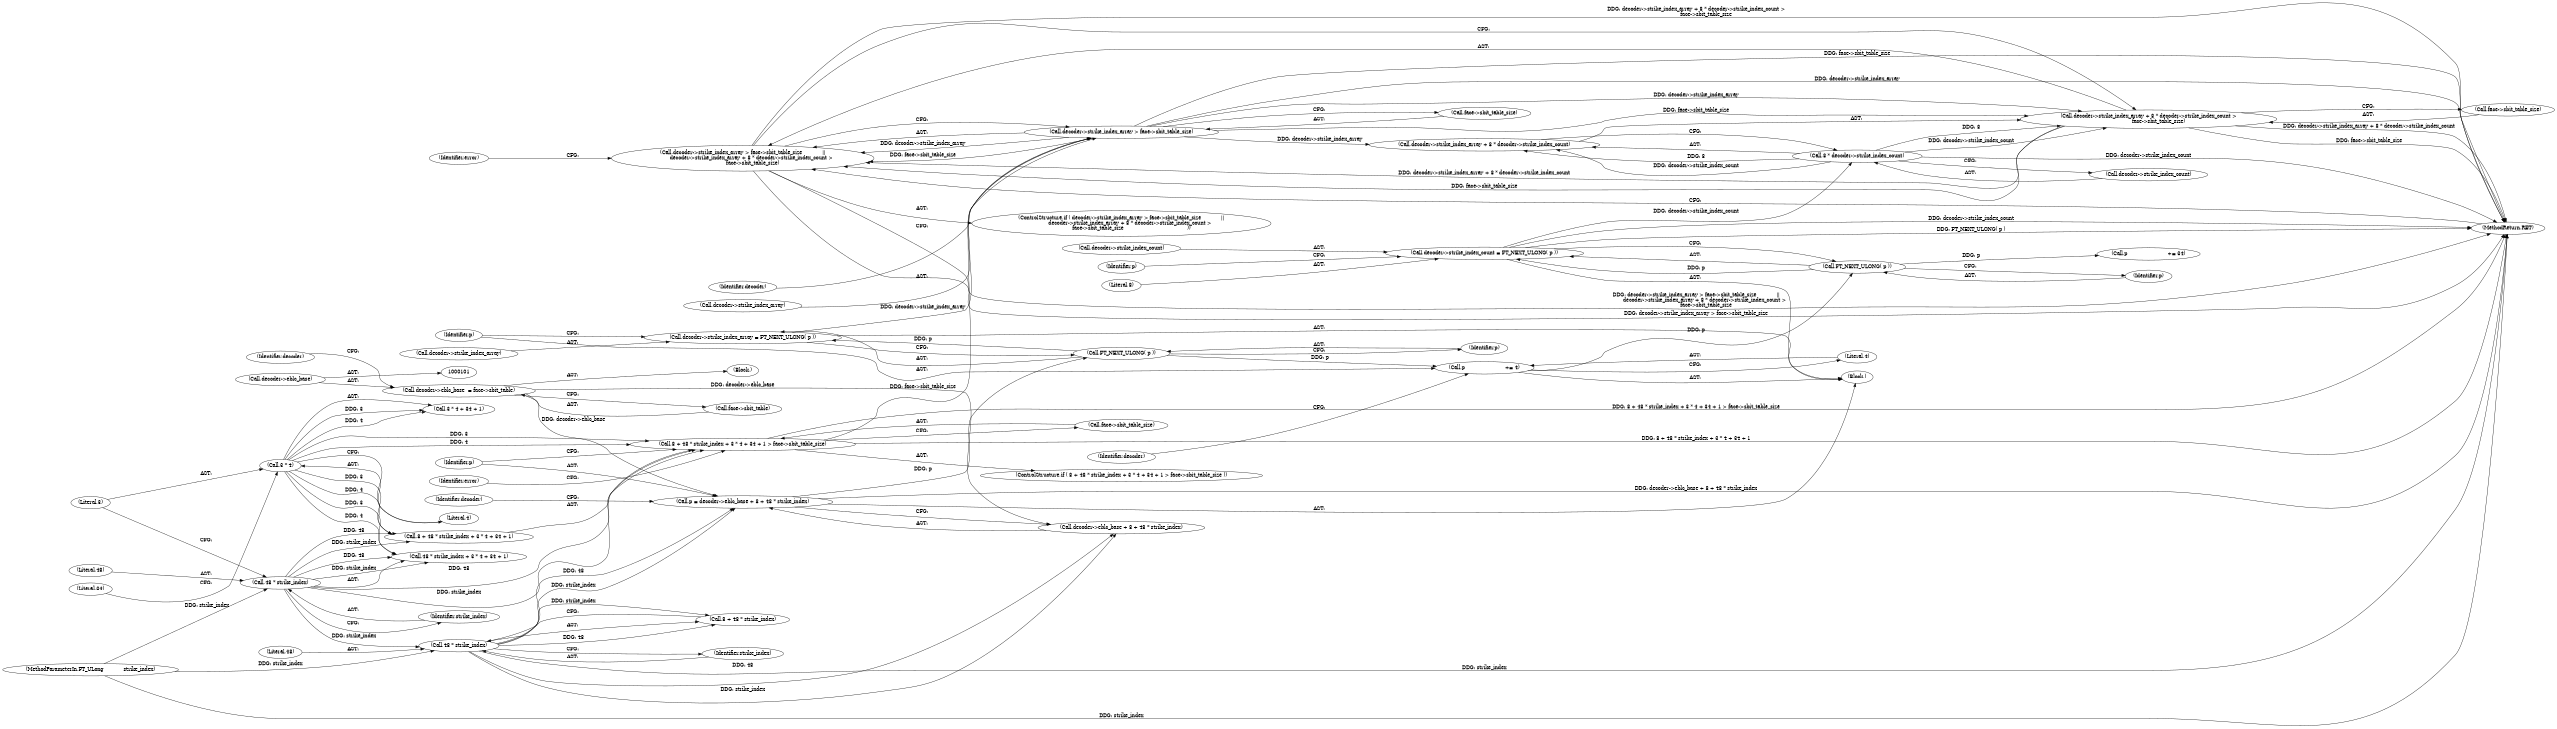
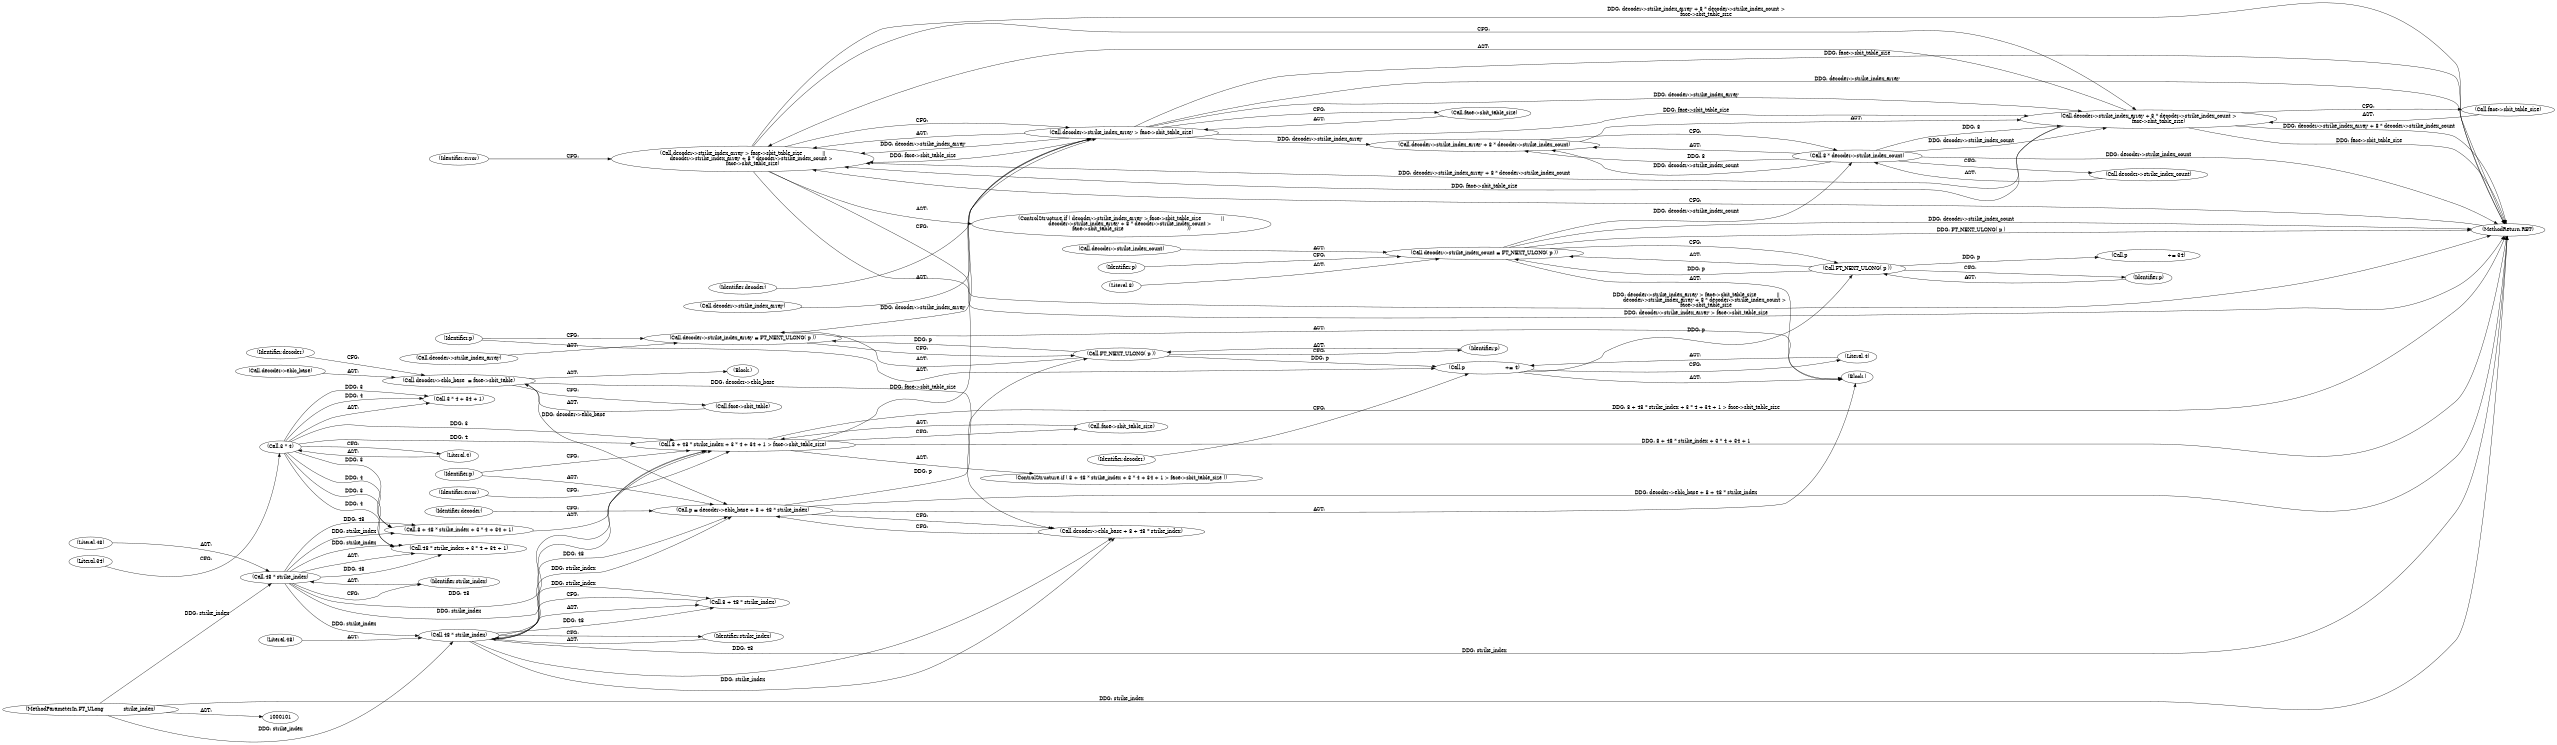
(384, 375) -> (213, 715)
(91, 503) -> none
(923, 523) -> (923, 527)
